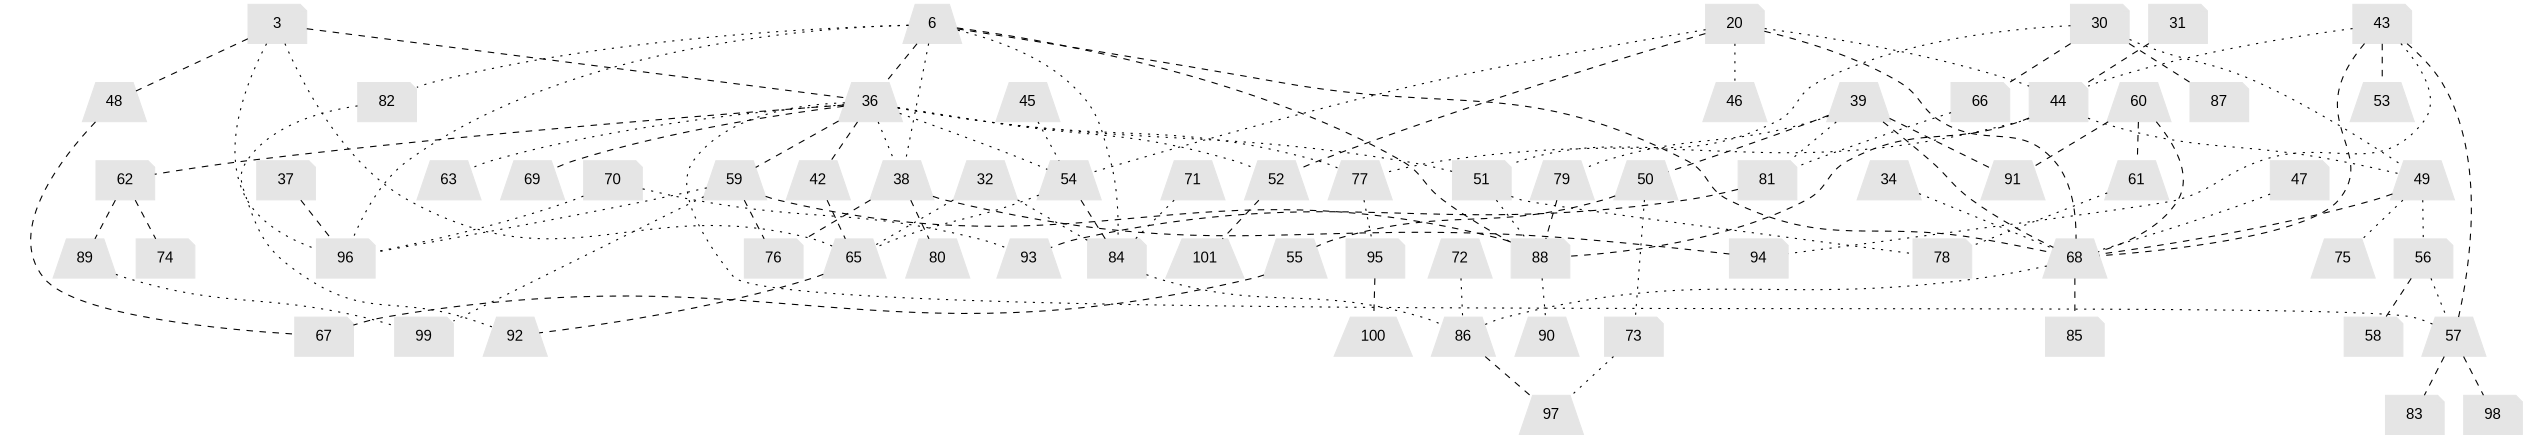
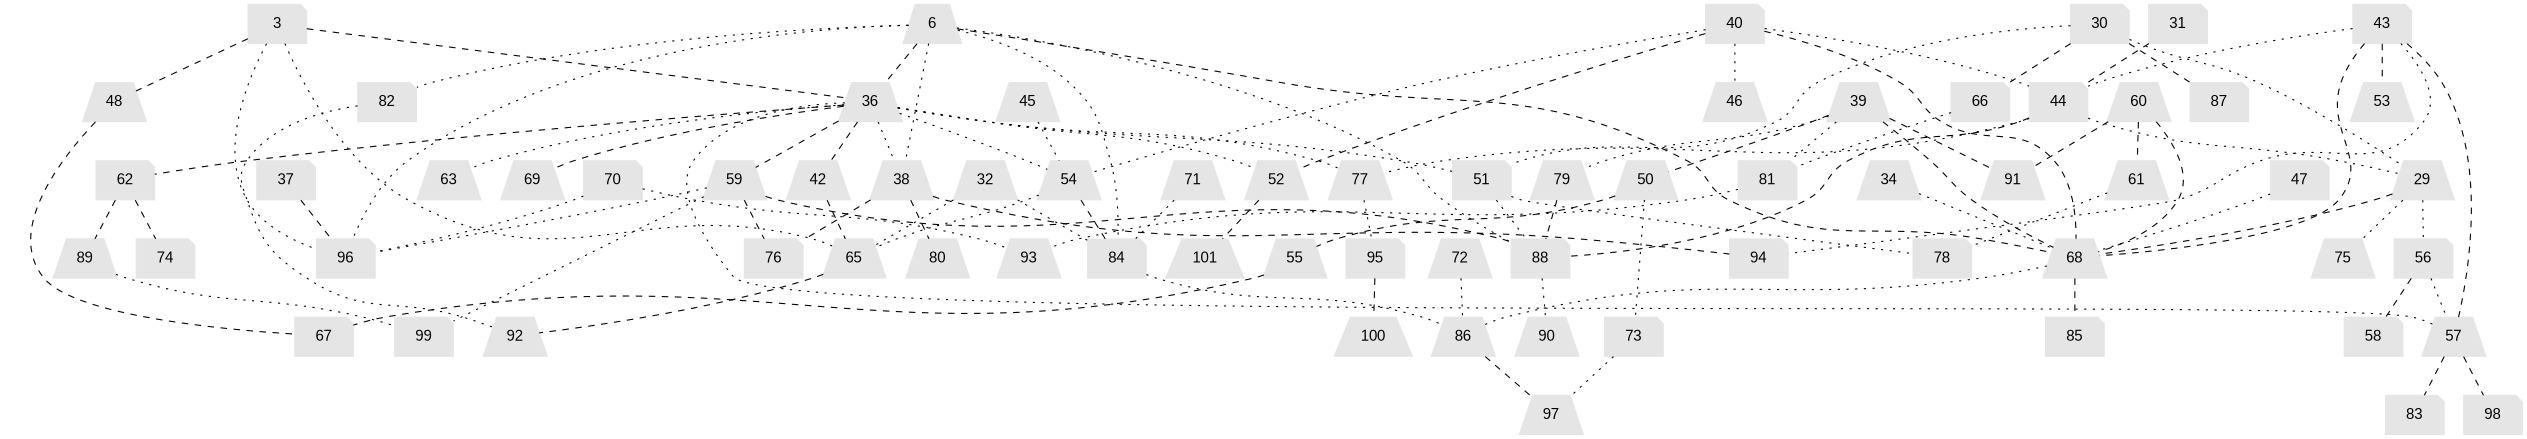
(1735, 24) -> (1735, 24)
(1251, 95) -> (1251, 95)
(2422, 180) -> (2422, 180)
(1411, 213) -> (1411, 213)
